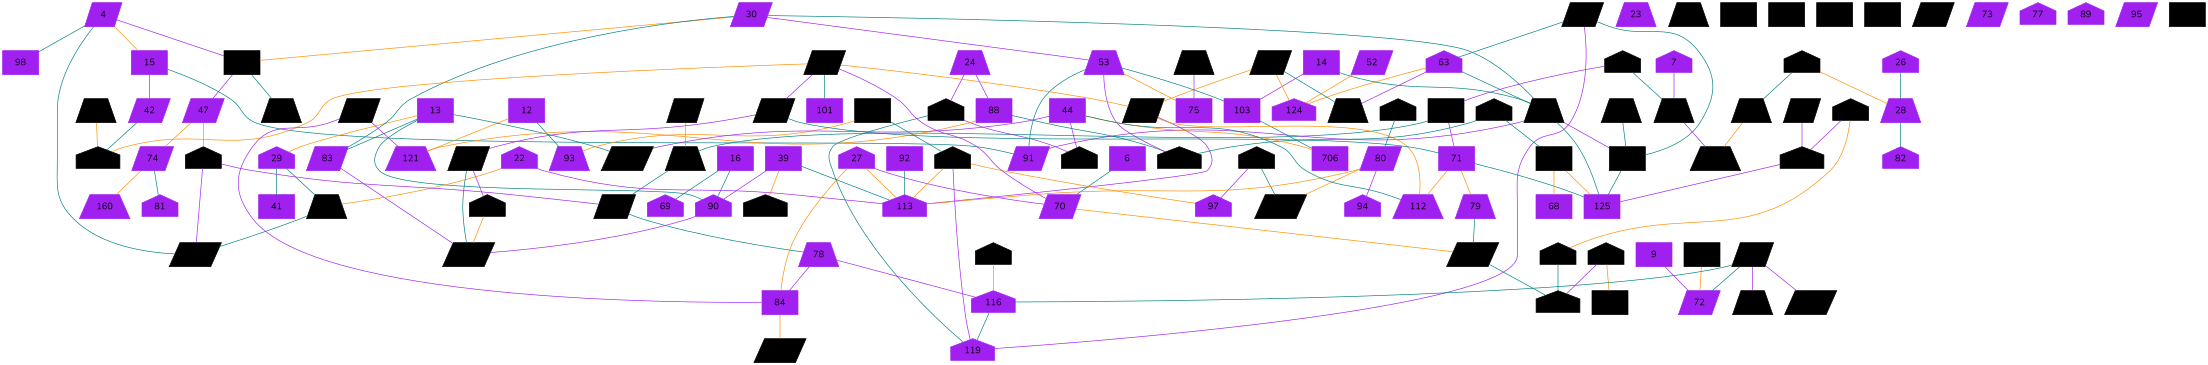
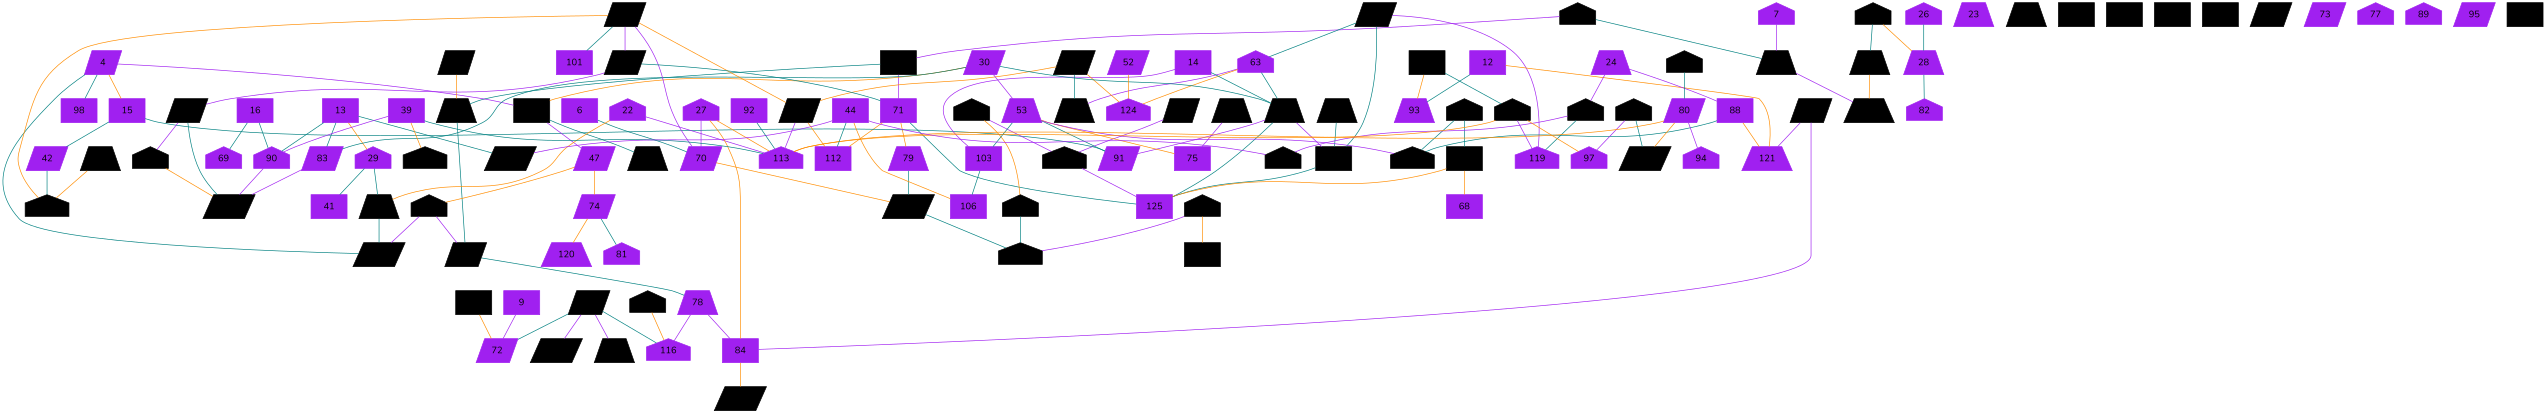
(1330, 159) -> (968, 207)
(105, 207) -> (566, 255)
(1418, 207) -> (833, 159)
(983, 326) -> none
